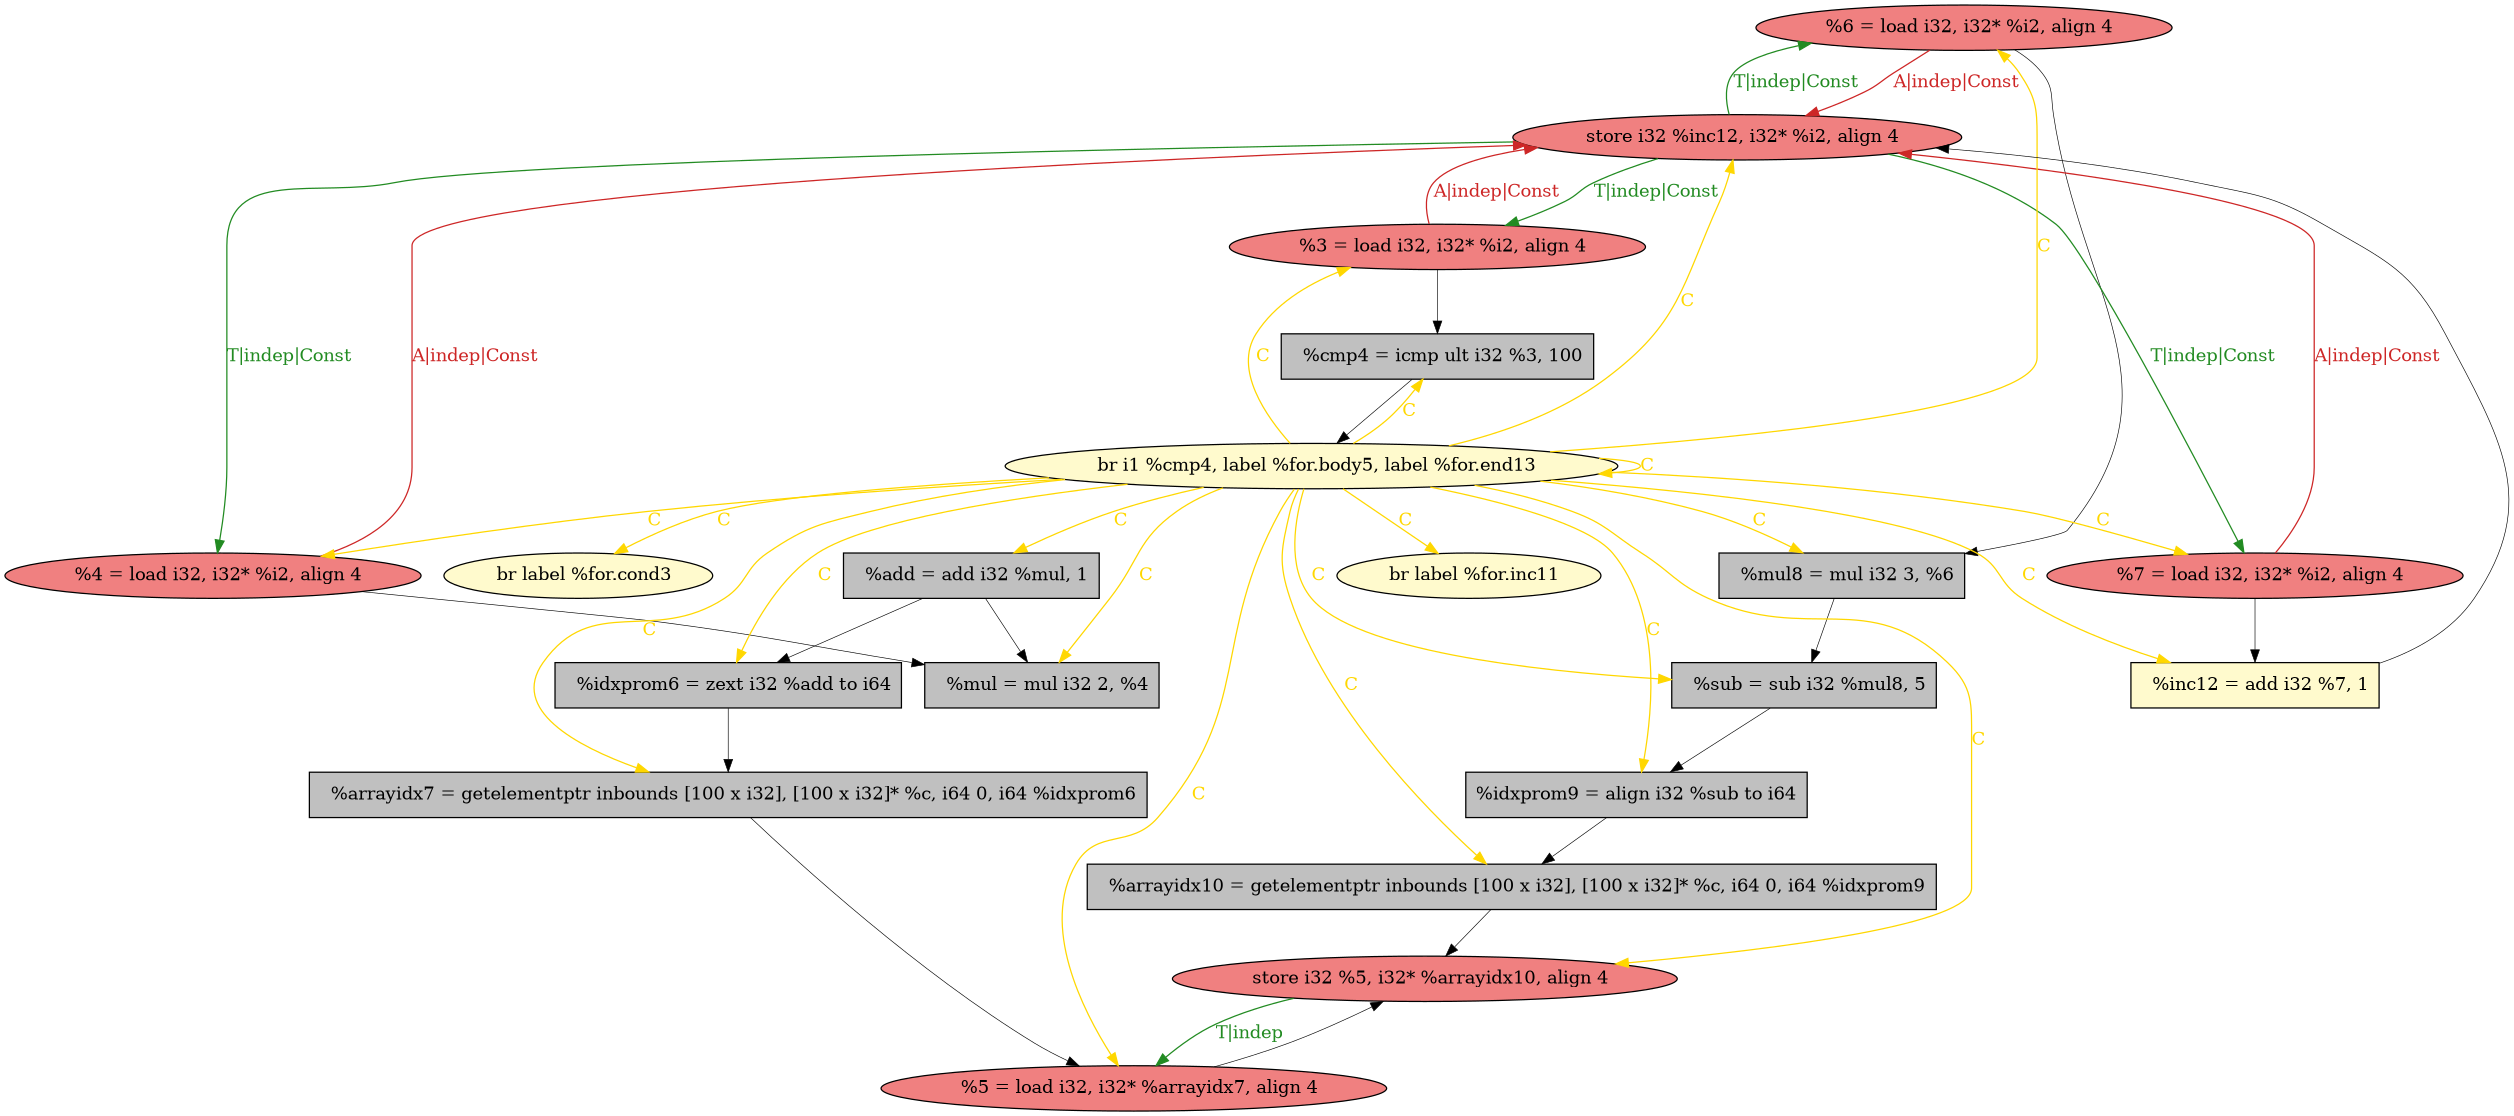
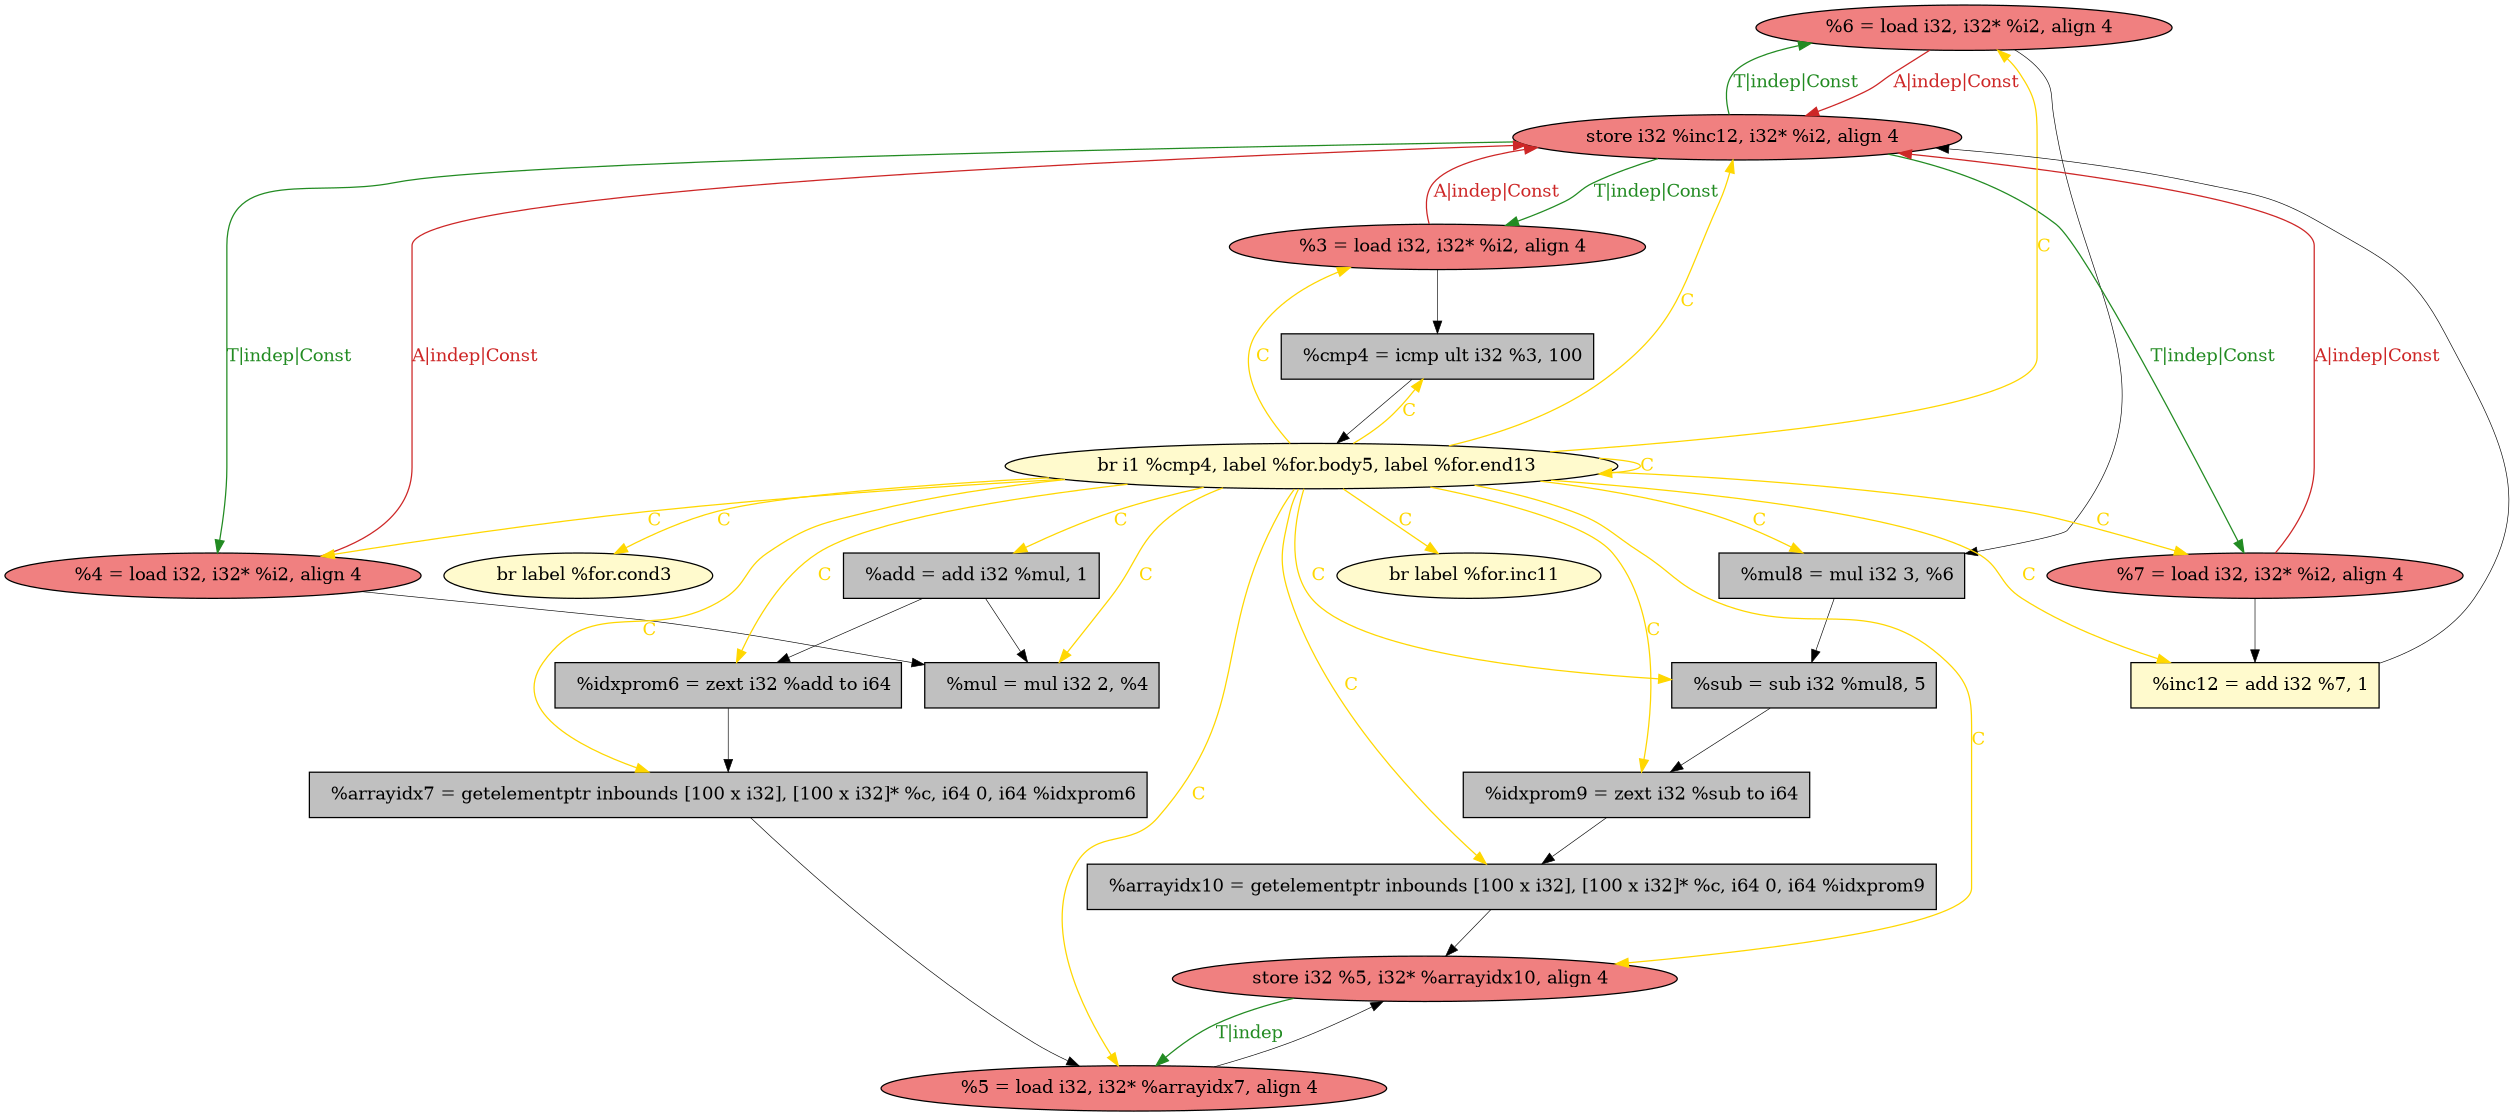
(1637, 795) -> (1637, 795)
